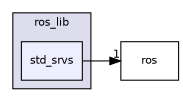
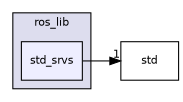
(150, 61) -> (150, 61)
